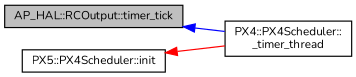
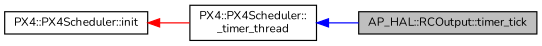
(210, 30) -> (344, 23)
(94, 61) -> (76, 23)
